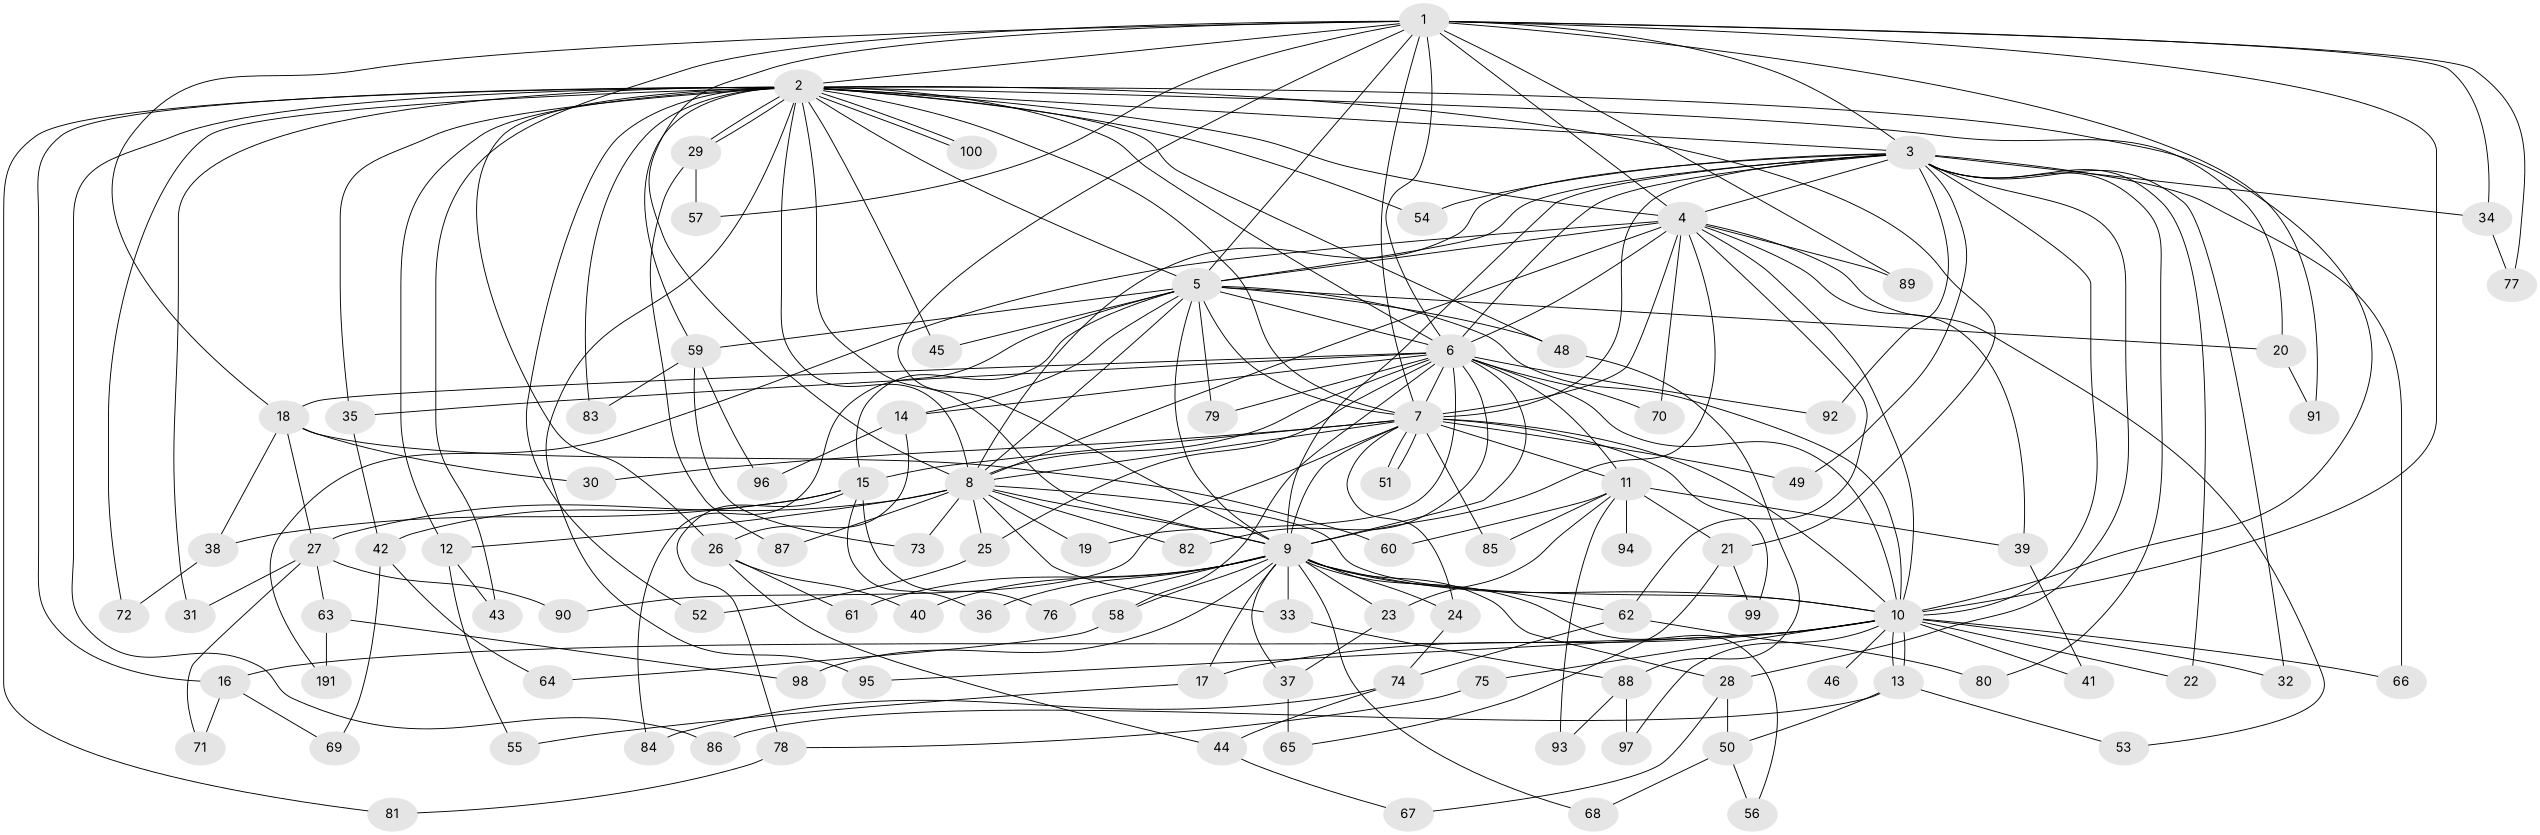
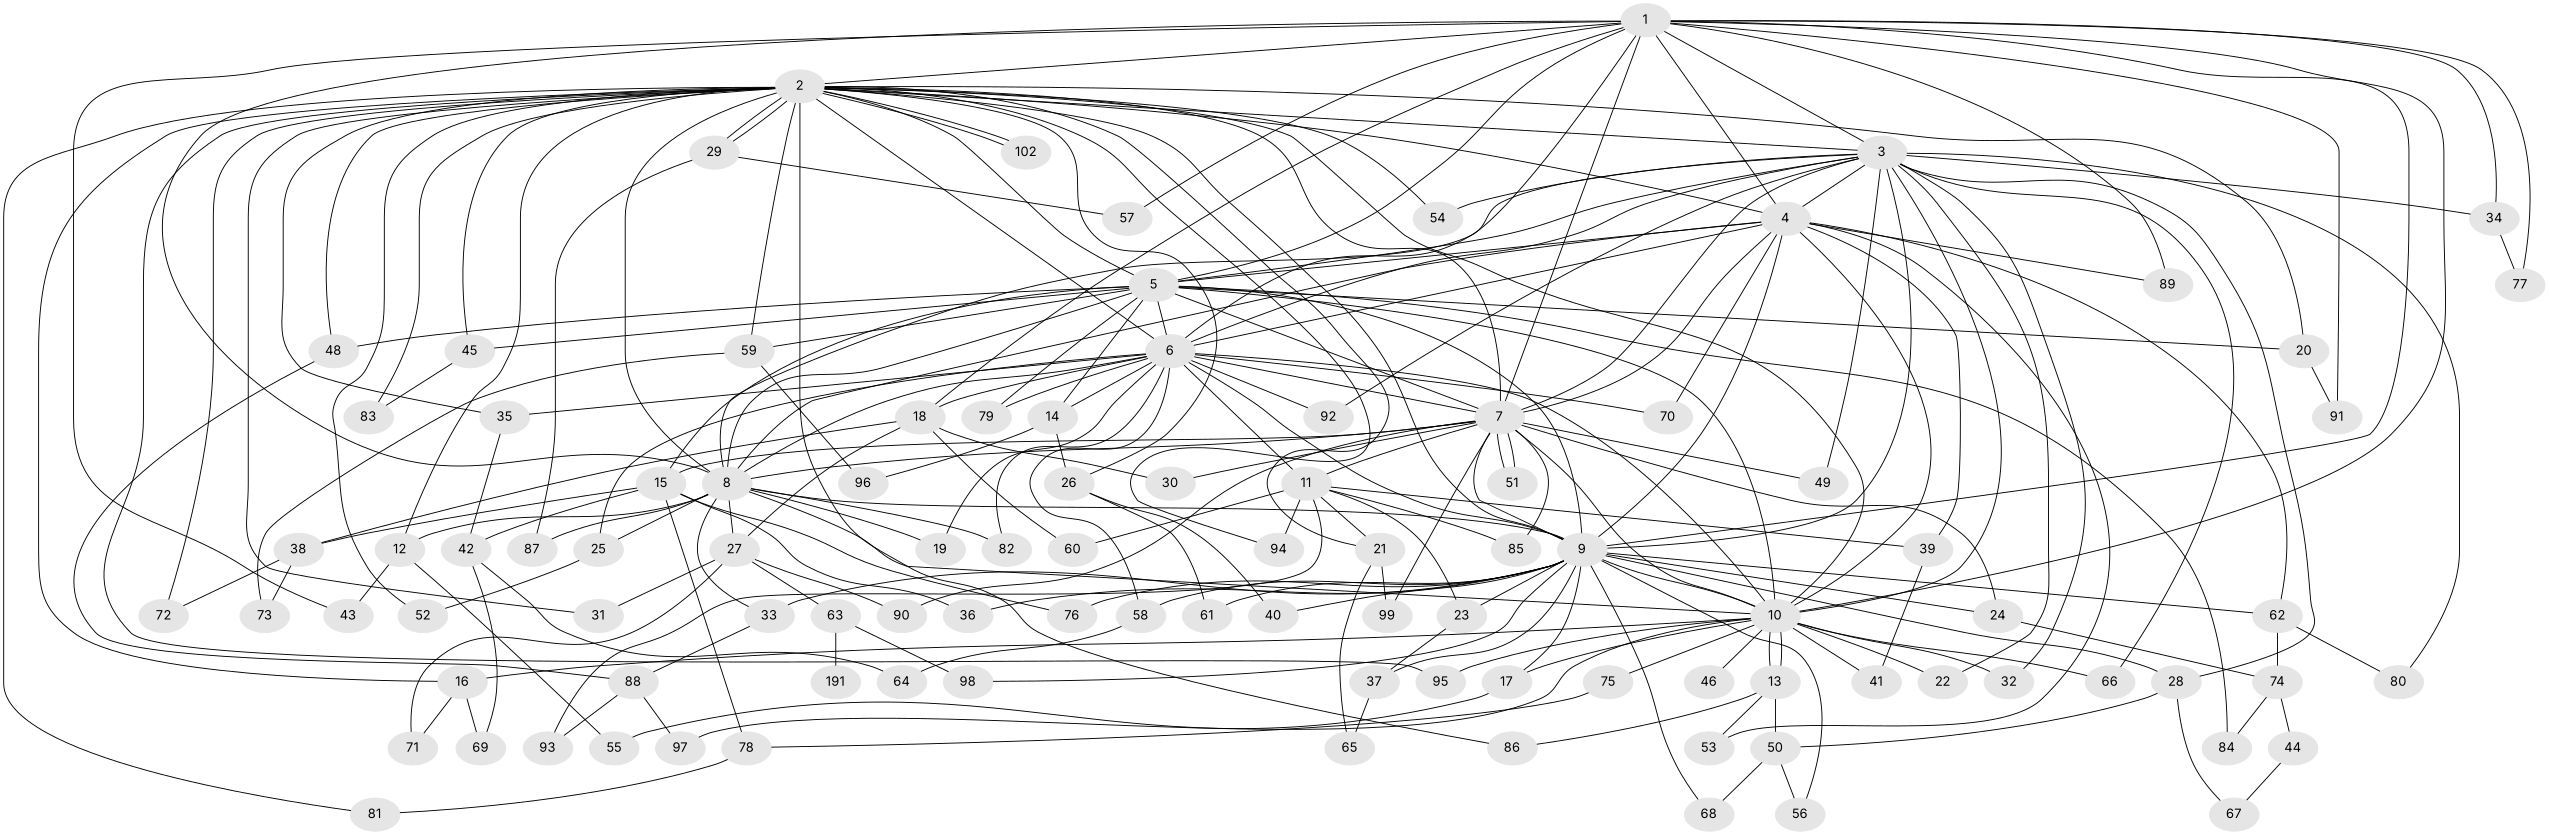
(972, 153) -> (1026, 153)
none -> (1216, 250)
(880, 342) -> none
(638, 387) -> (419, 384)
(944, 517) -> (283, 581)
(965, 682) -> none
